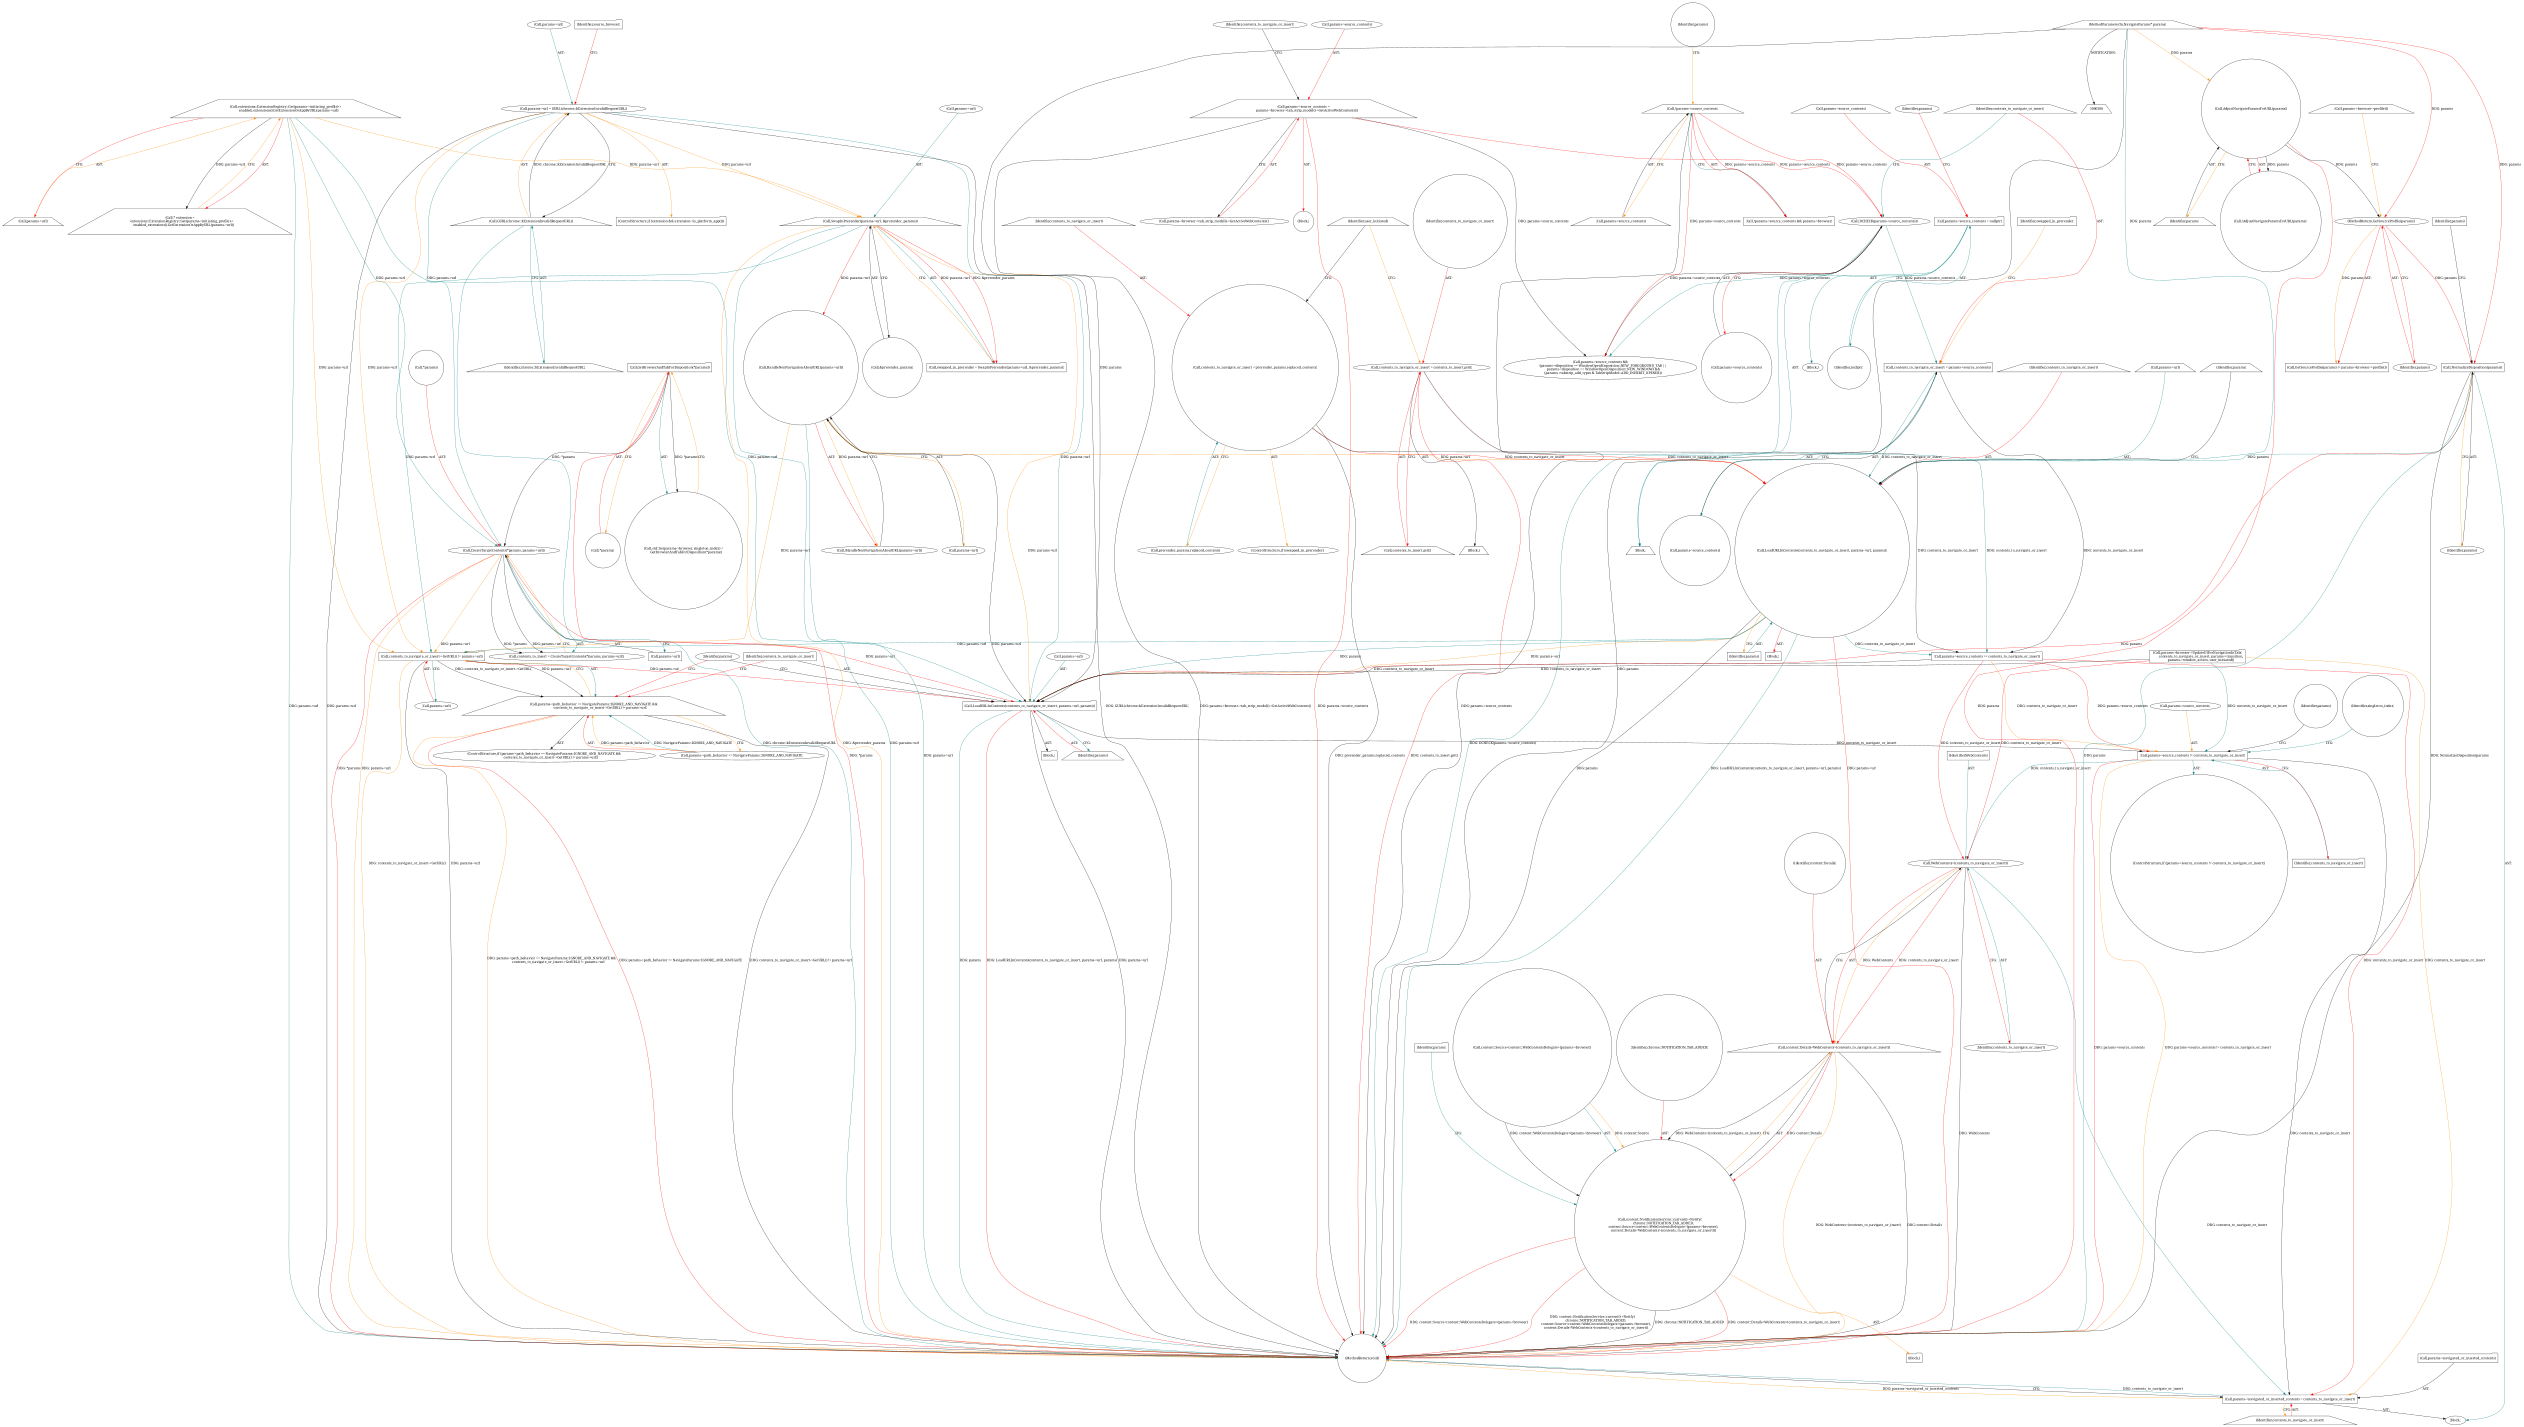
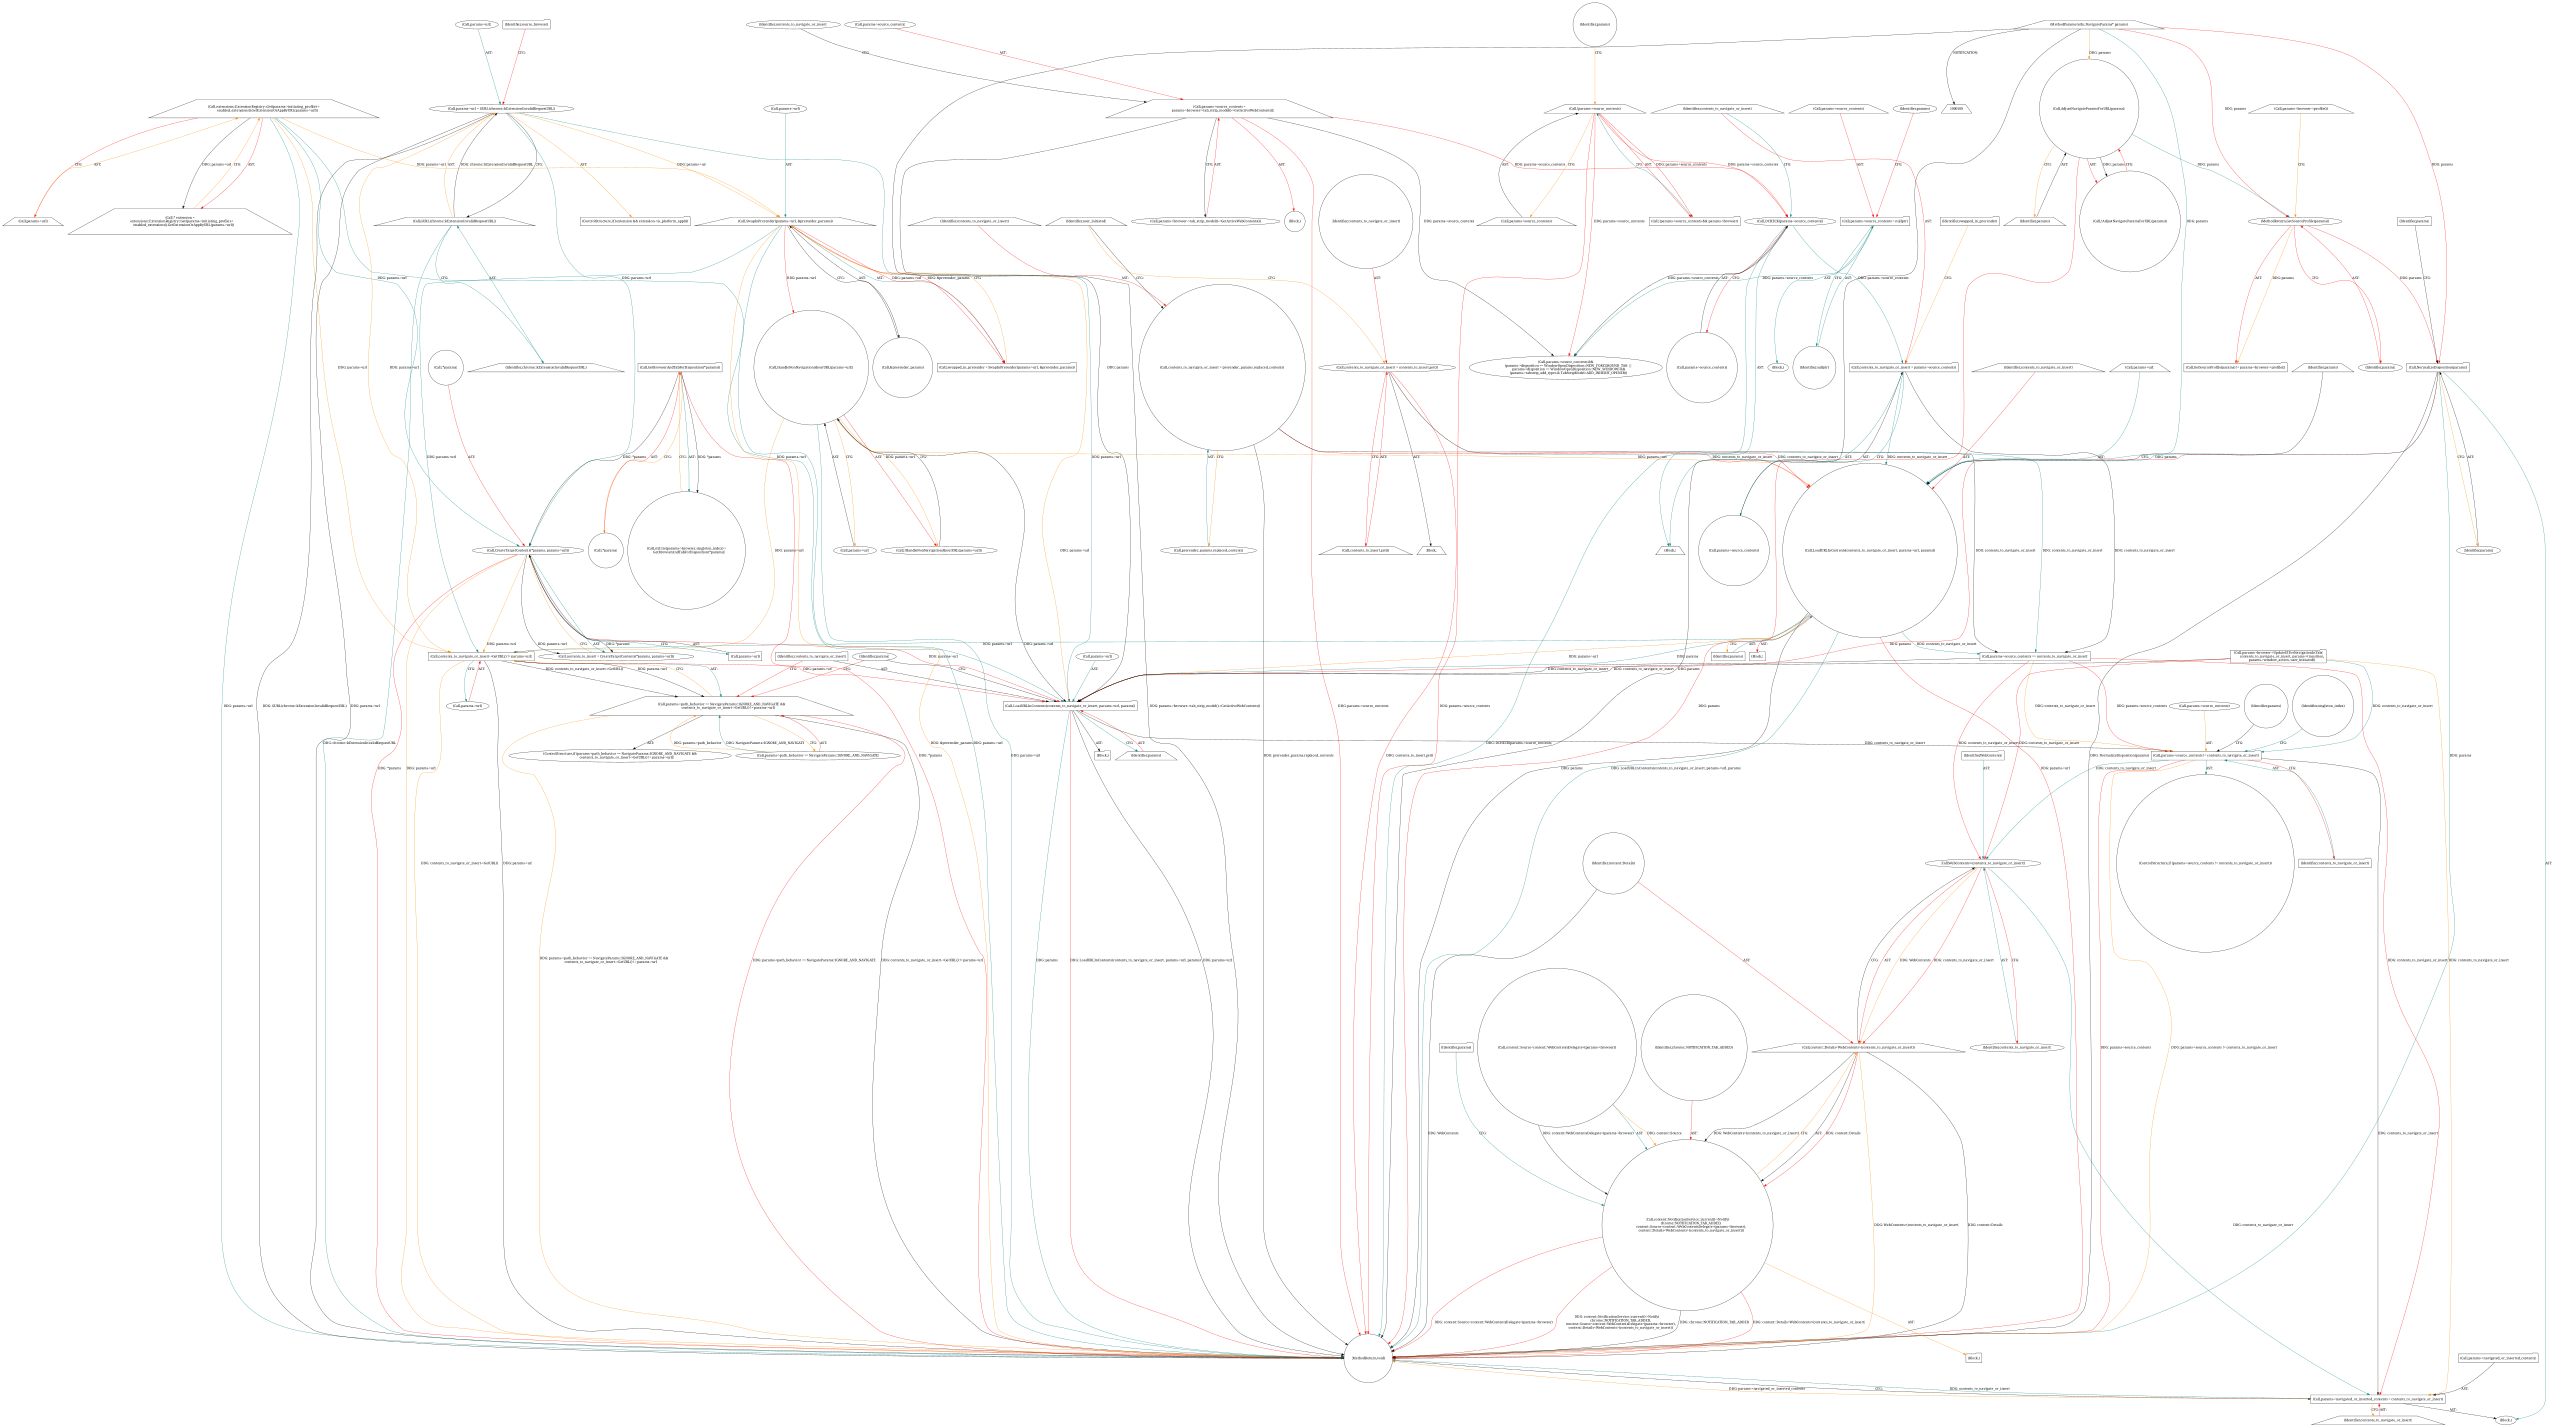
(2339, 169) -> (2212, 171)
(1288, 550) -> none
(1533, 611) -> (1439, 689)
(1954, 1303) -> (1429, 1072)
